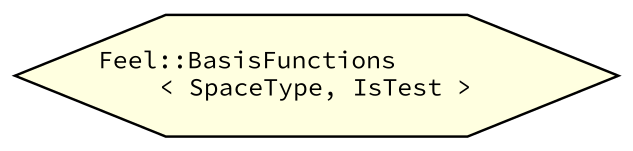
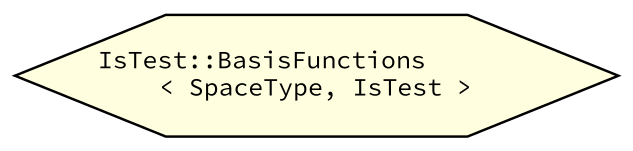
(317, 76) -> (317, 76)
